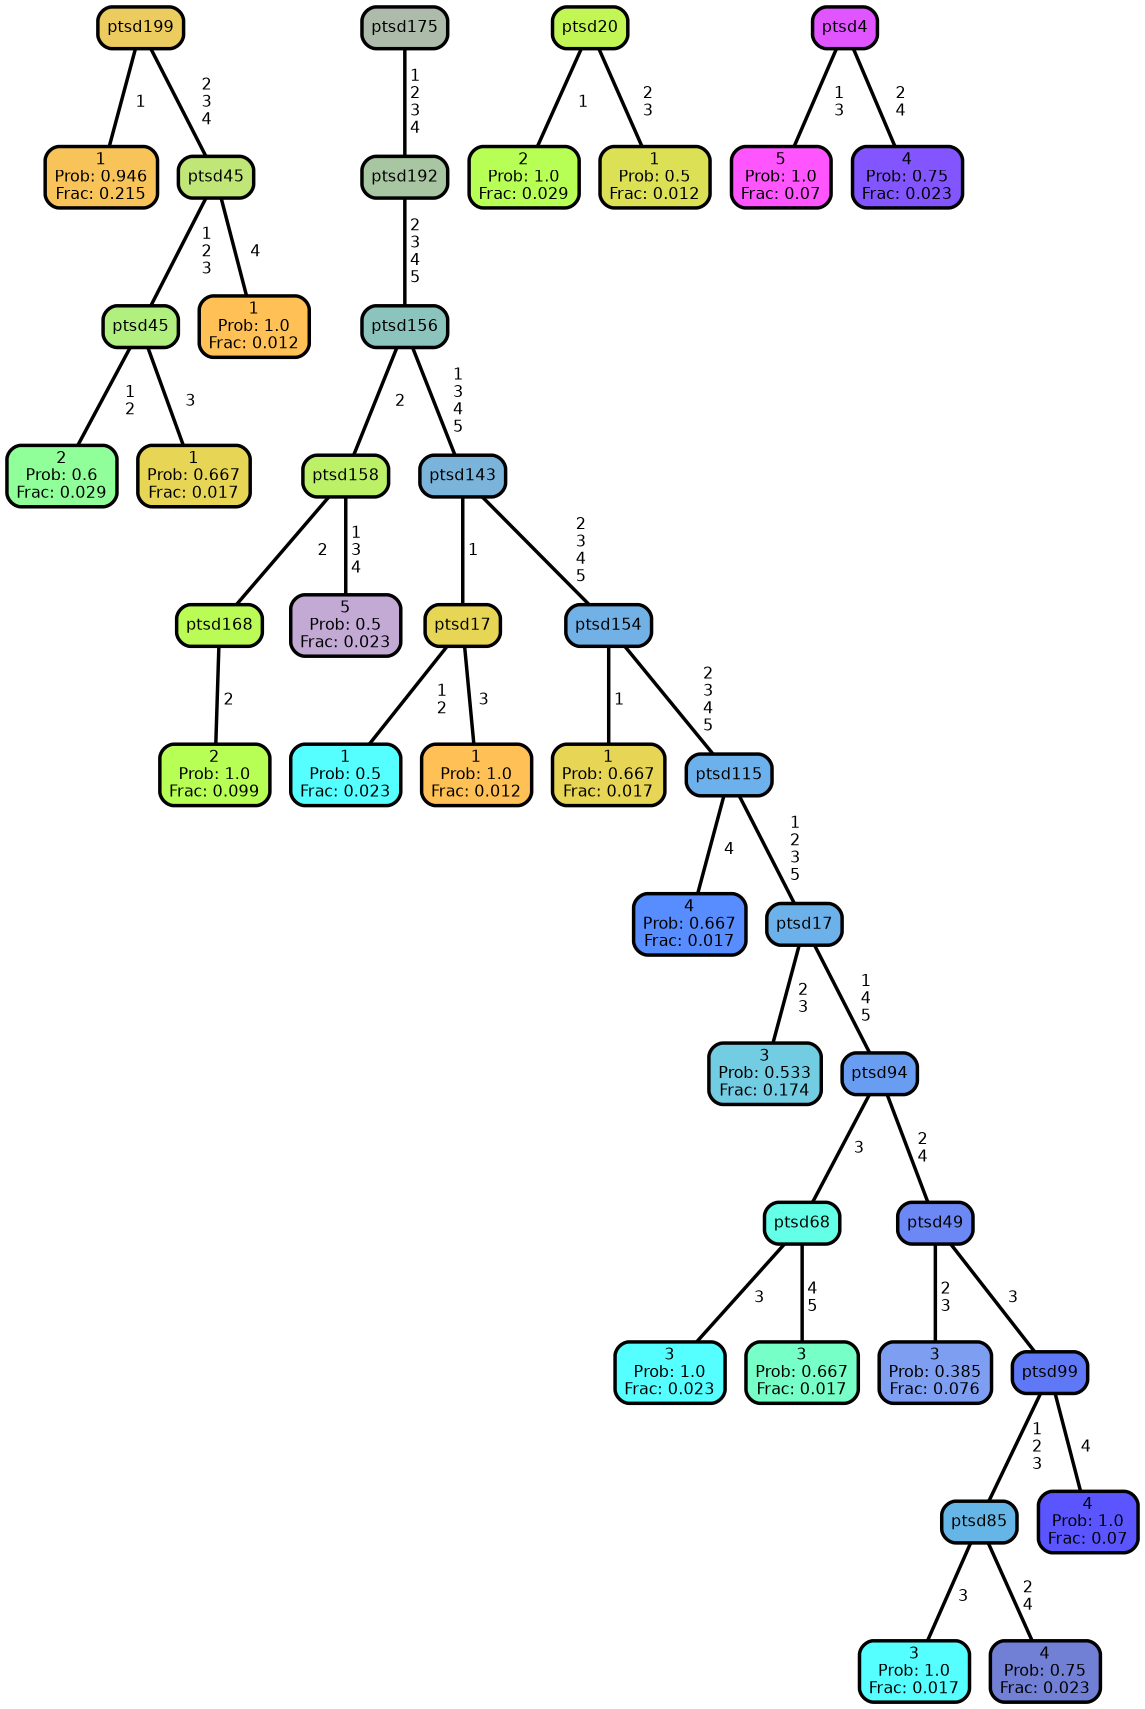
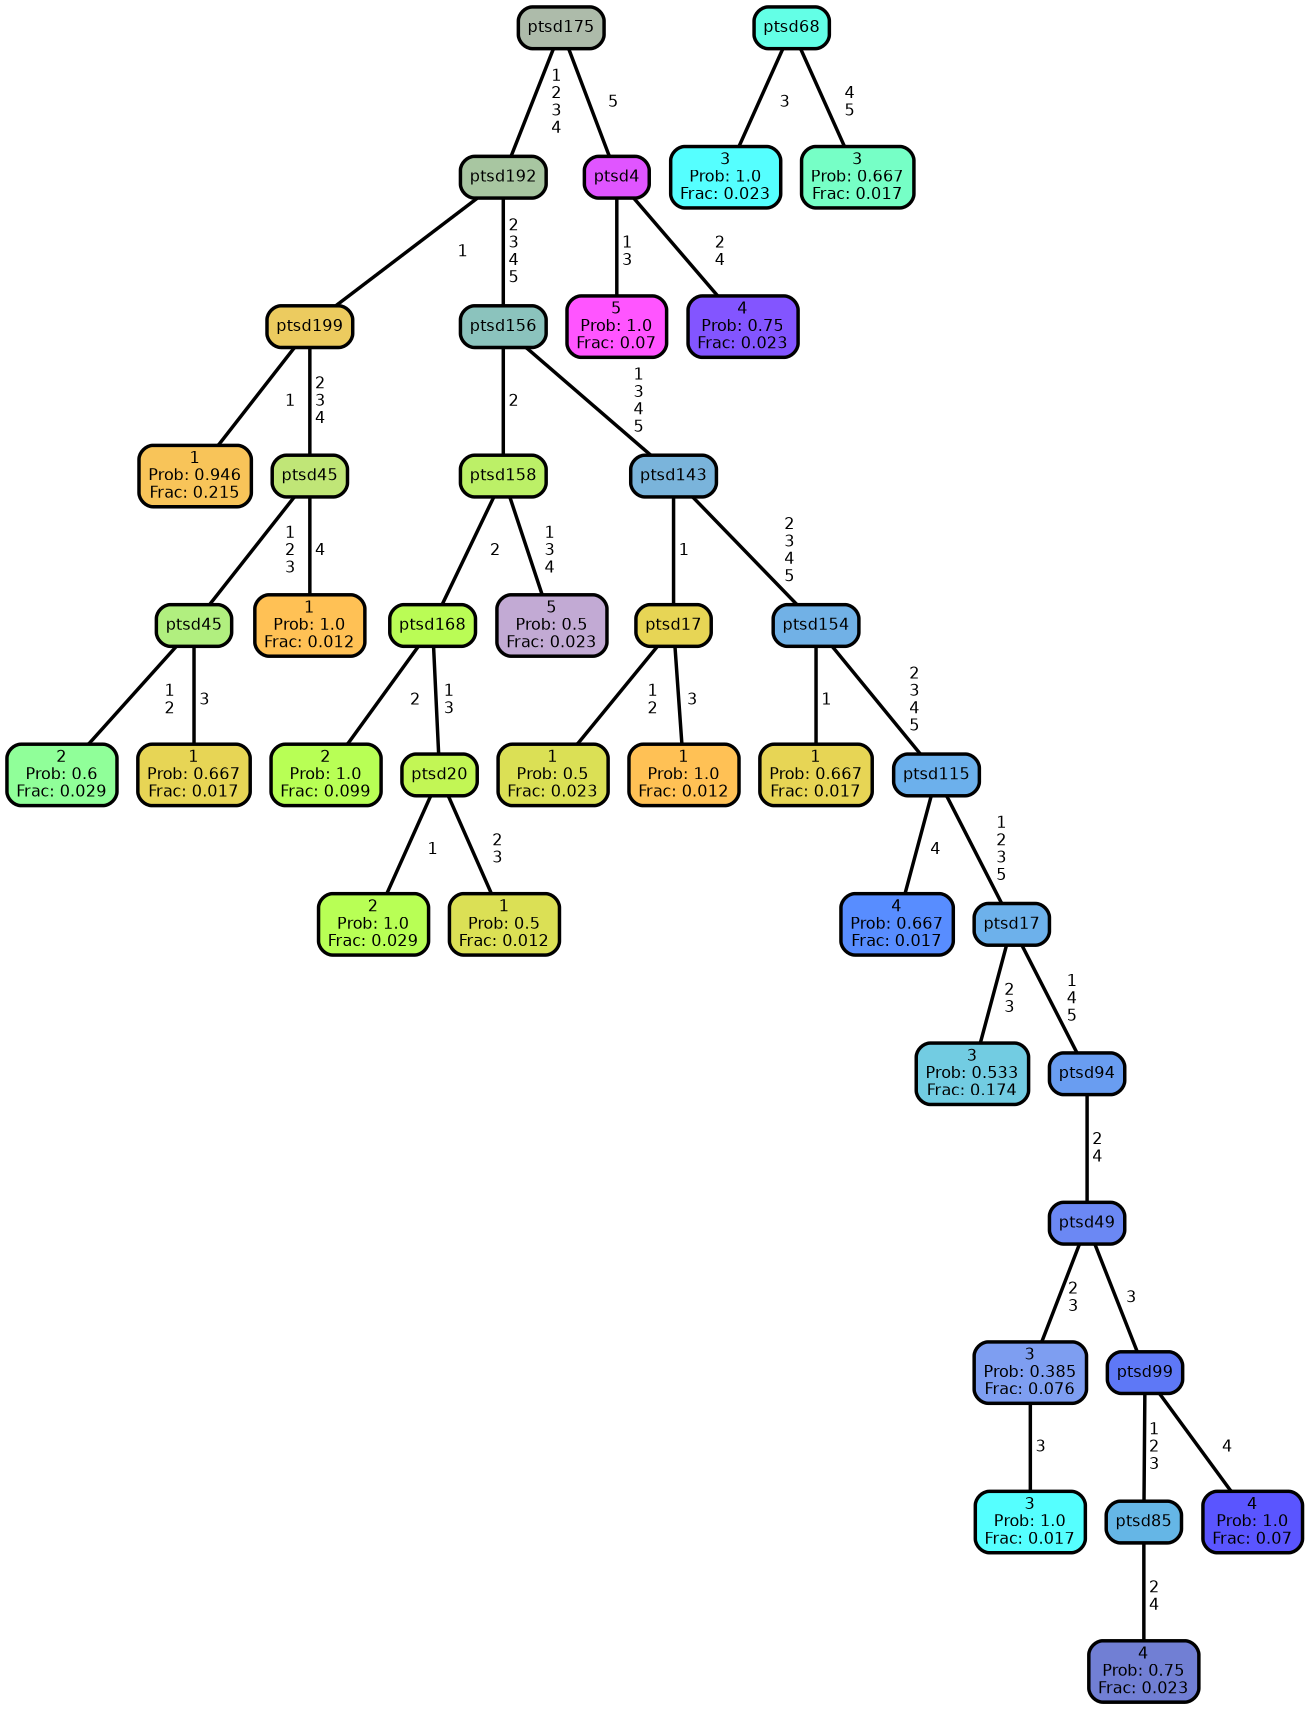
none -> (589, 102)
none -> (407, 252)
none -> (436, 700)
(346, 775) -> (553, 775)
(841, 1148) -> none
(949, 1592) -> (1030, 1447)
